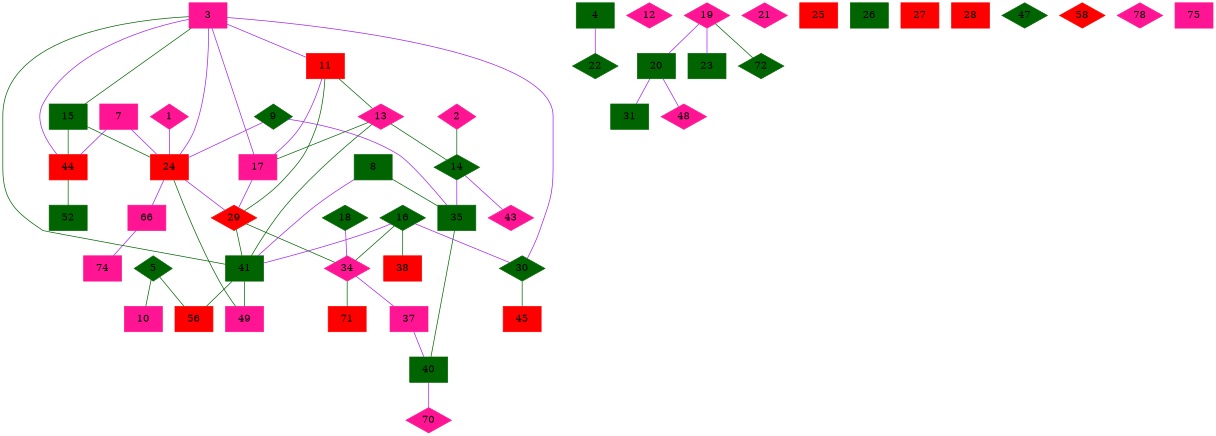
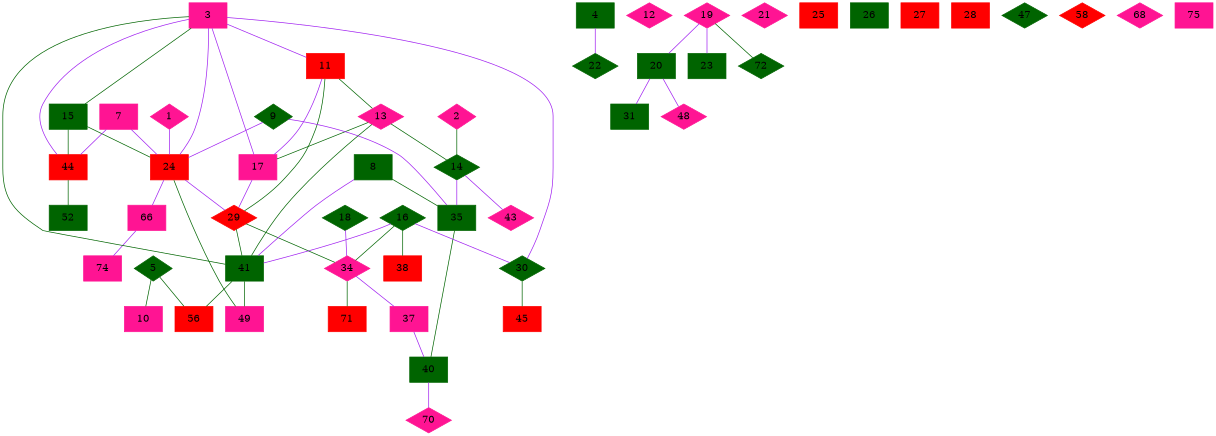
(1140, 15) -> (1140, 15)
